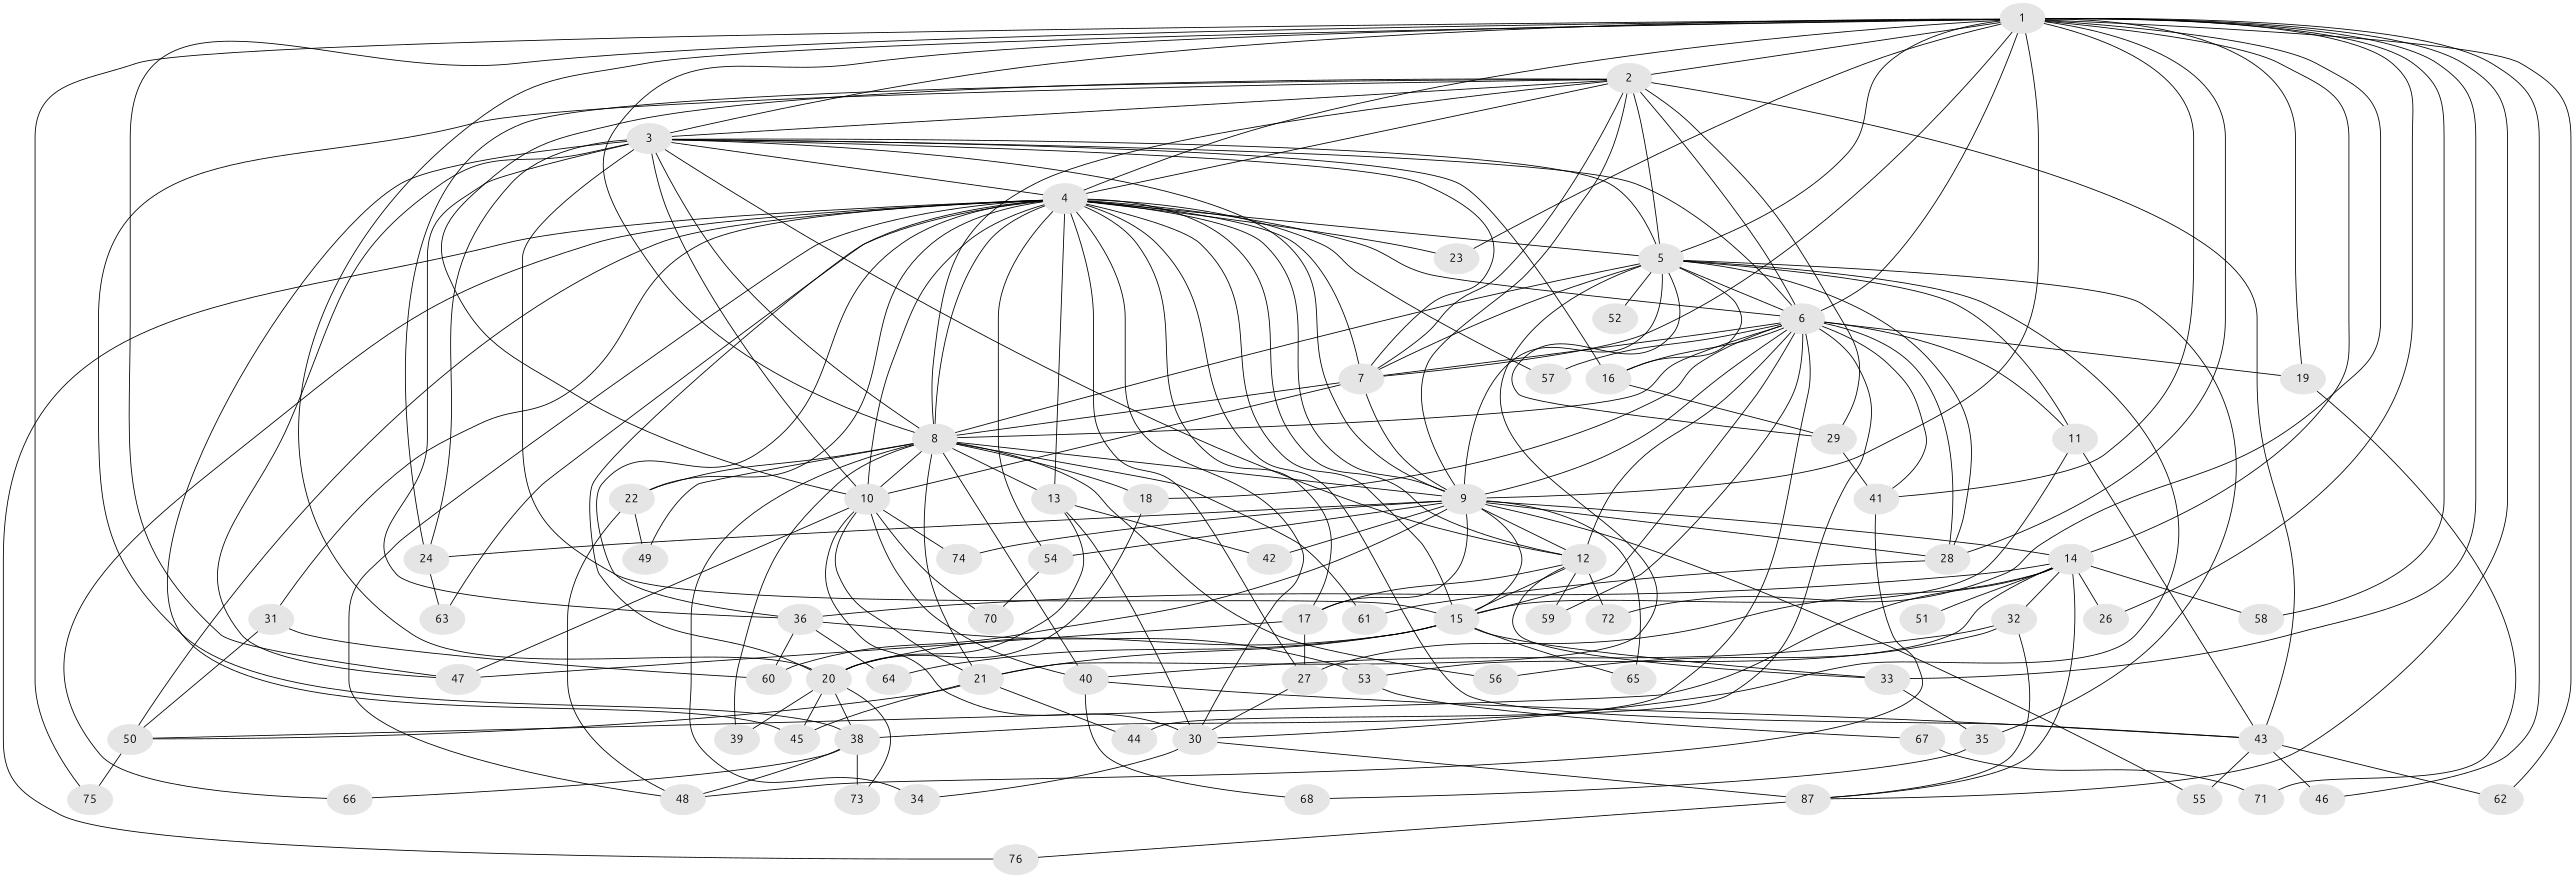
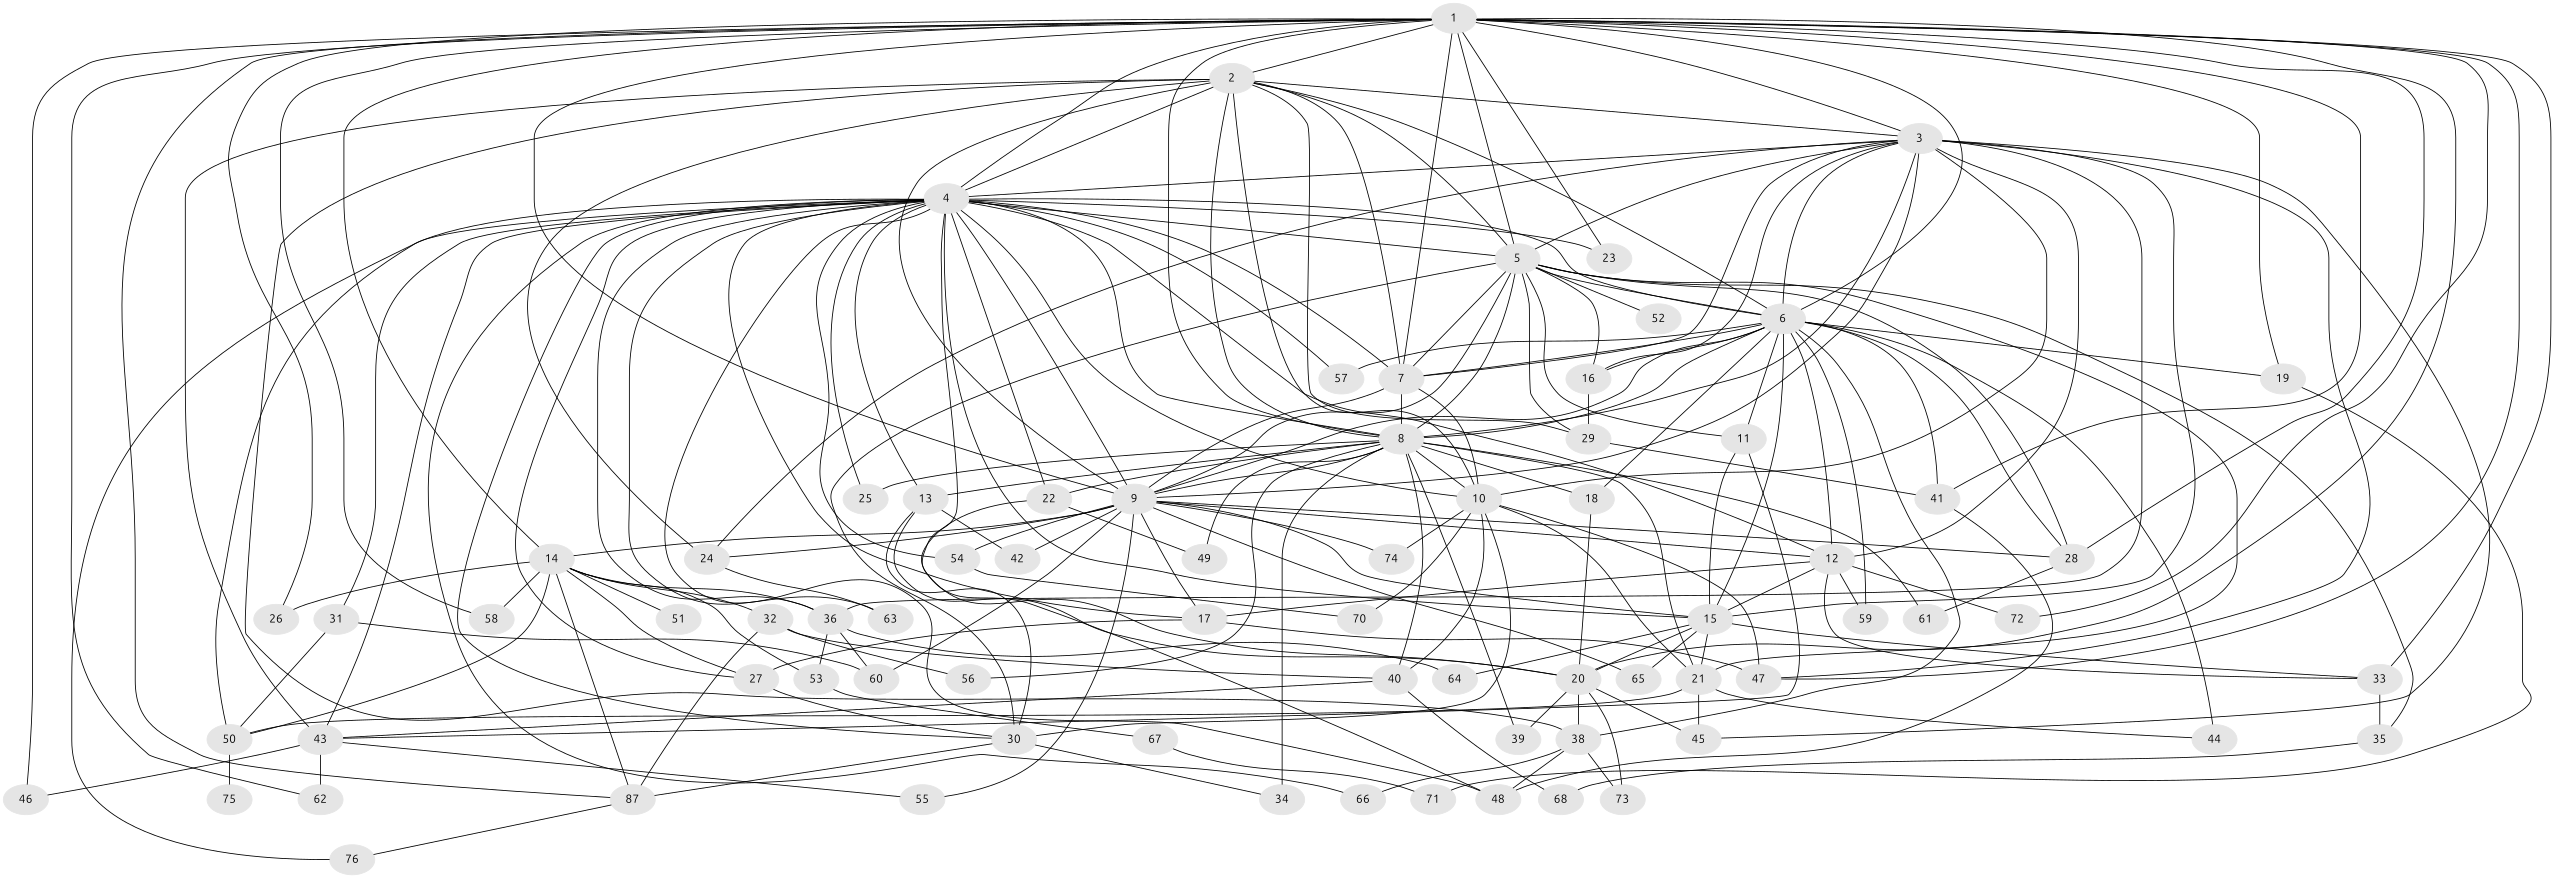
(669, 37) -> none
none -> (866, 499)
